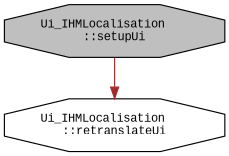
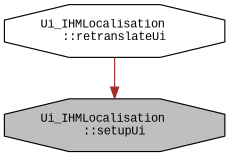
(115, 72) -> (115, 72)
